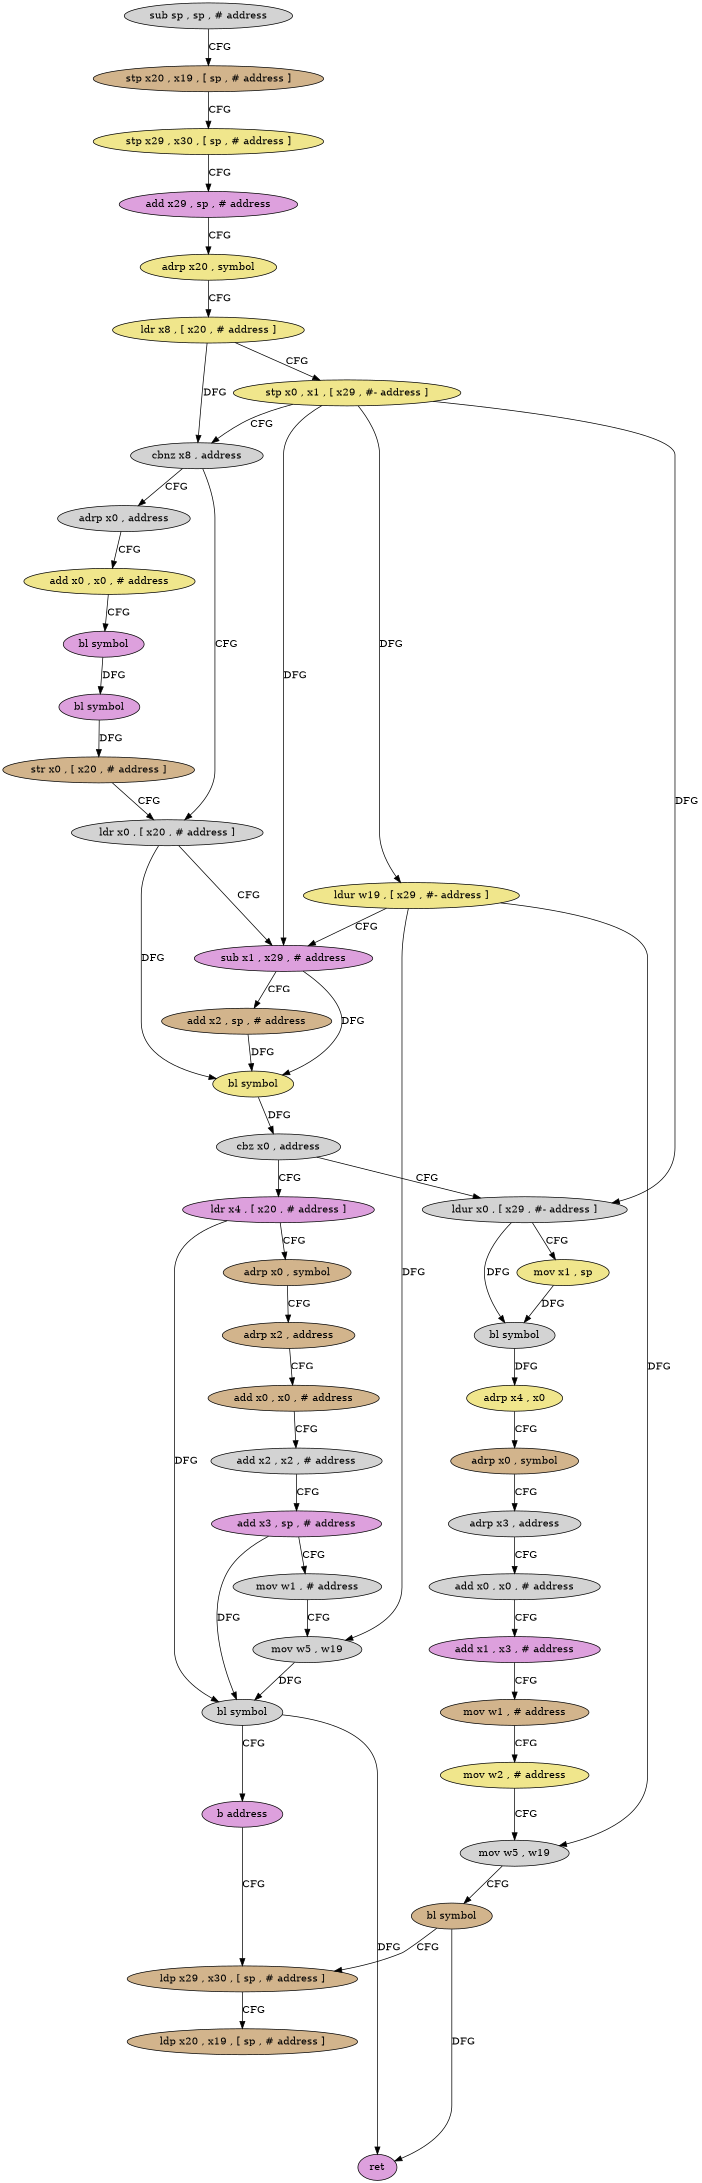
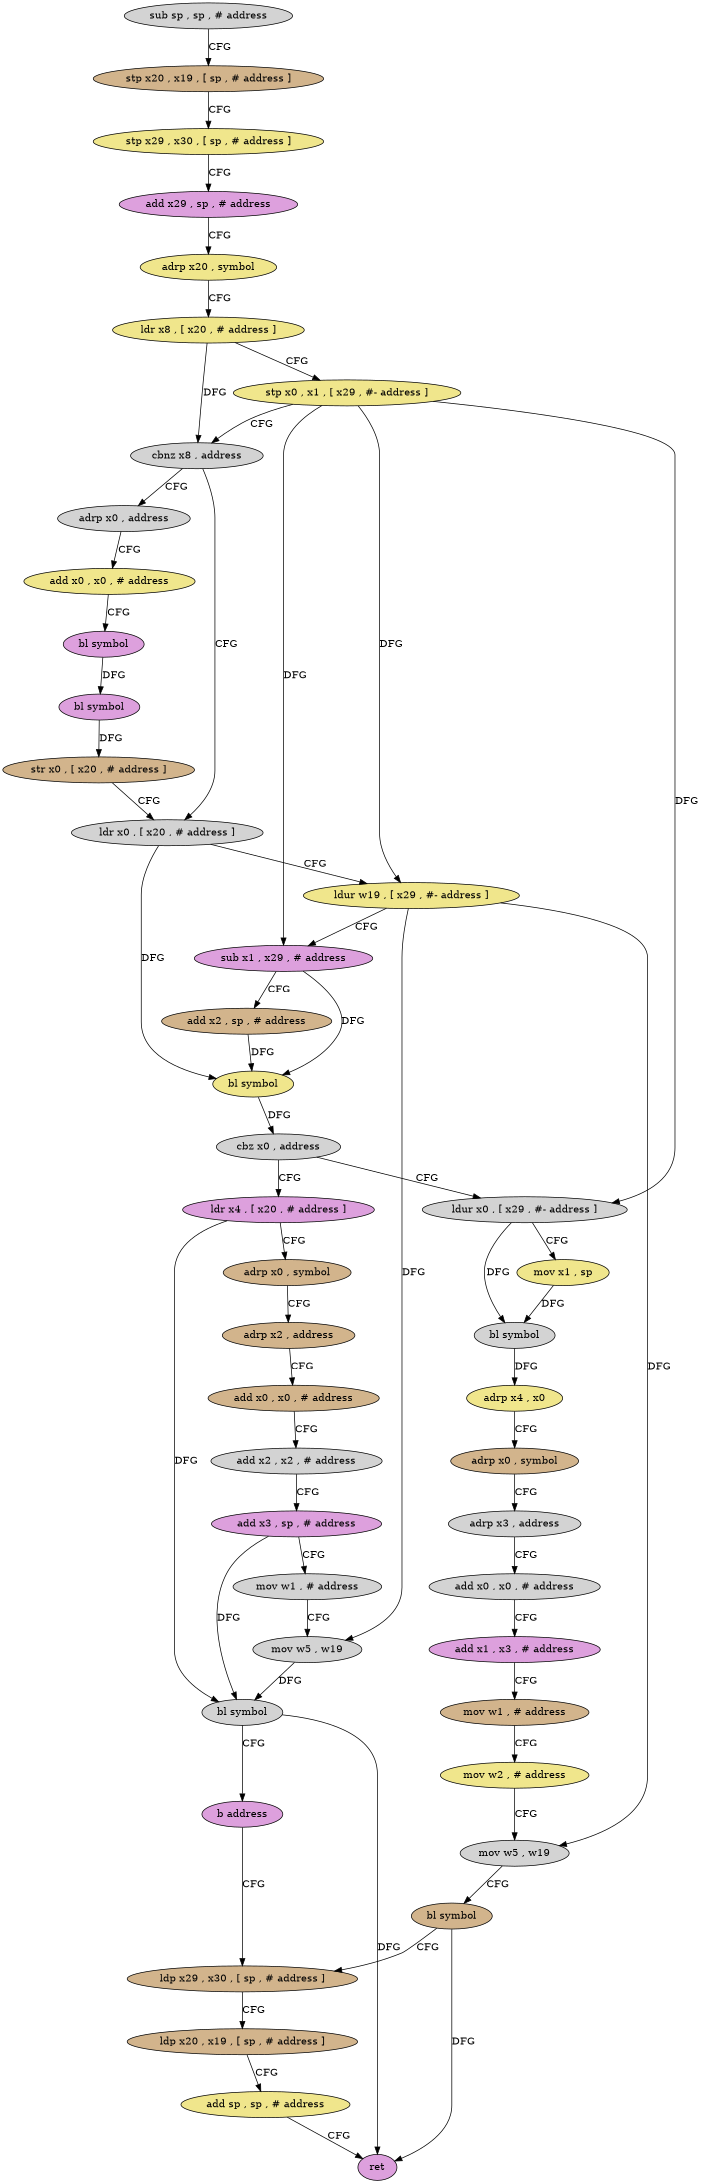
(223, 893) -> (289, 864)
none -> (265, 2105)
